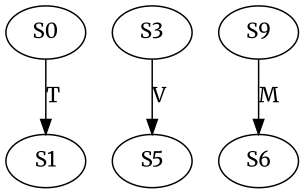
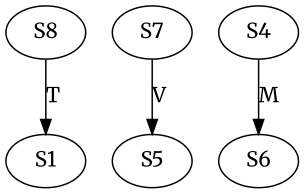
(46, 33) -> (46, 33)
(152, 33) -> (152, 33)
(259, 33) -> (259, 33)
